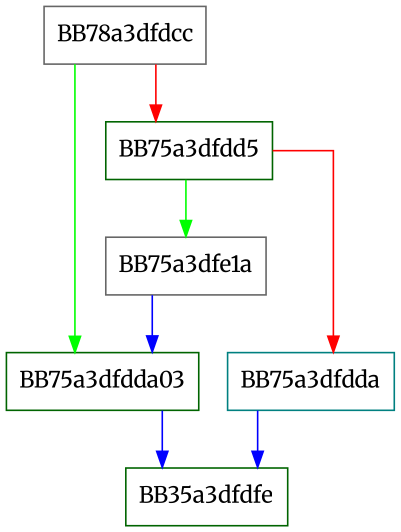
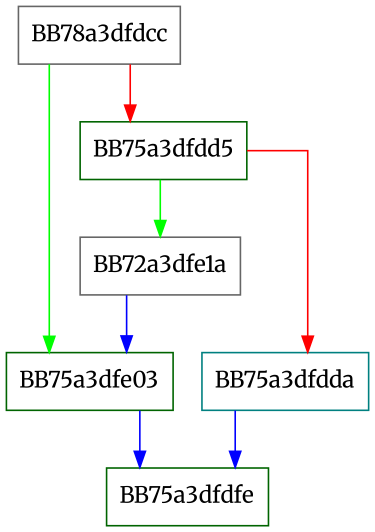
(186, 266) -> (160, 266)
(103, 381) -> (90, 381)
(207, 497) -> (188, 497)
